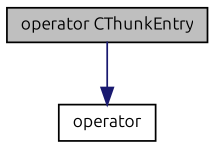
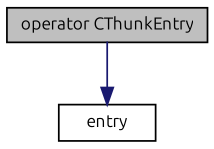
(107, 123) -> (107, 123)
